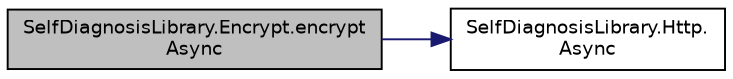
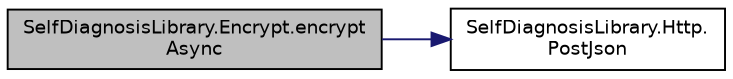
(588, 39) -> (588, 39)
